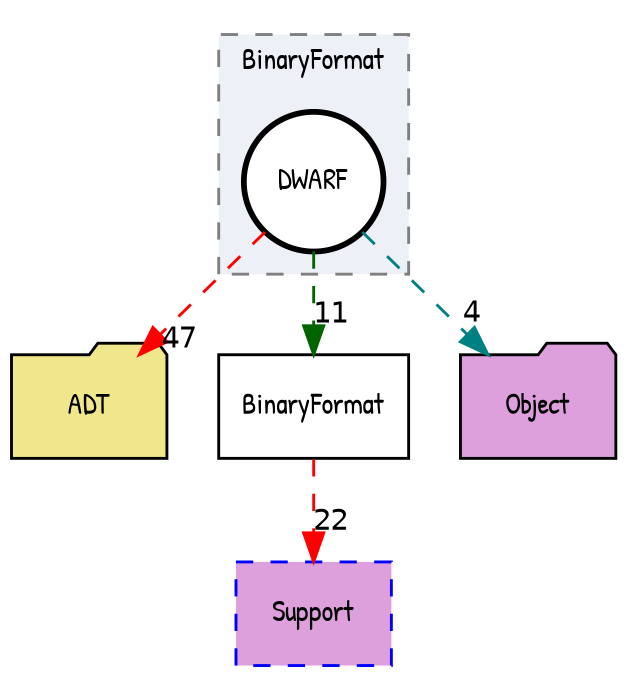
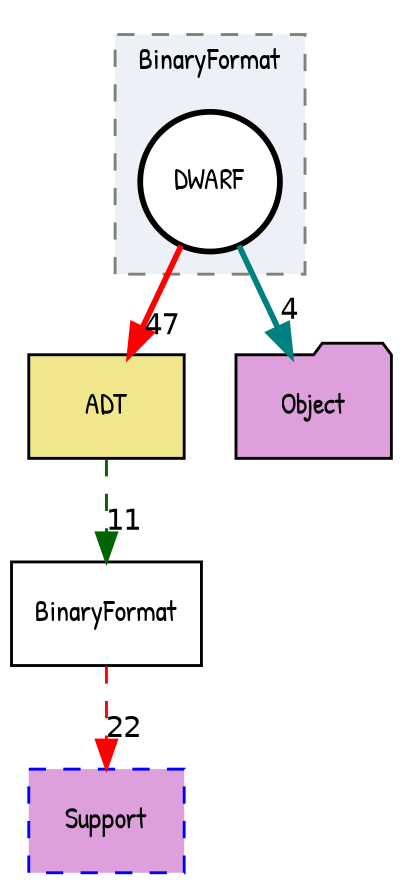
(208, 288) -> (159, 293)
(420, 288) -> (261, 293)
(314, 292) -> (106, 496)
(89, 407) -> (106, 407)
